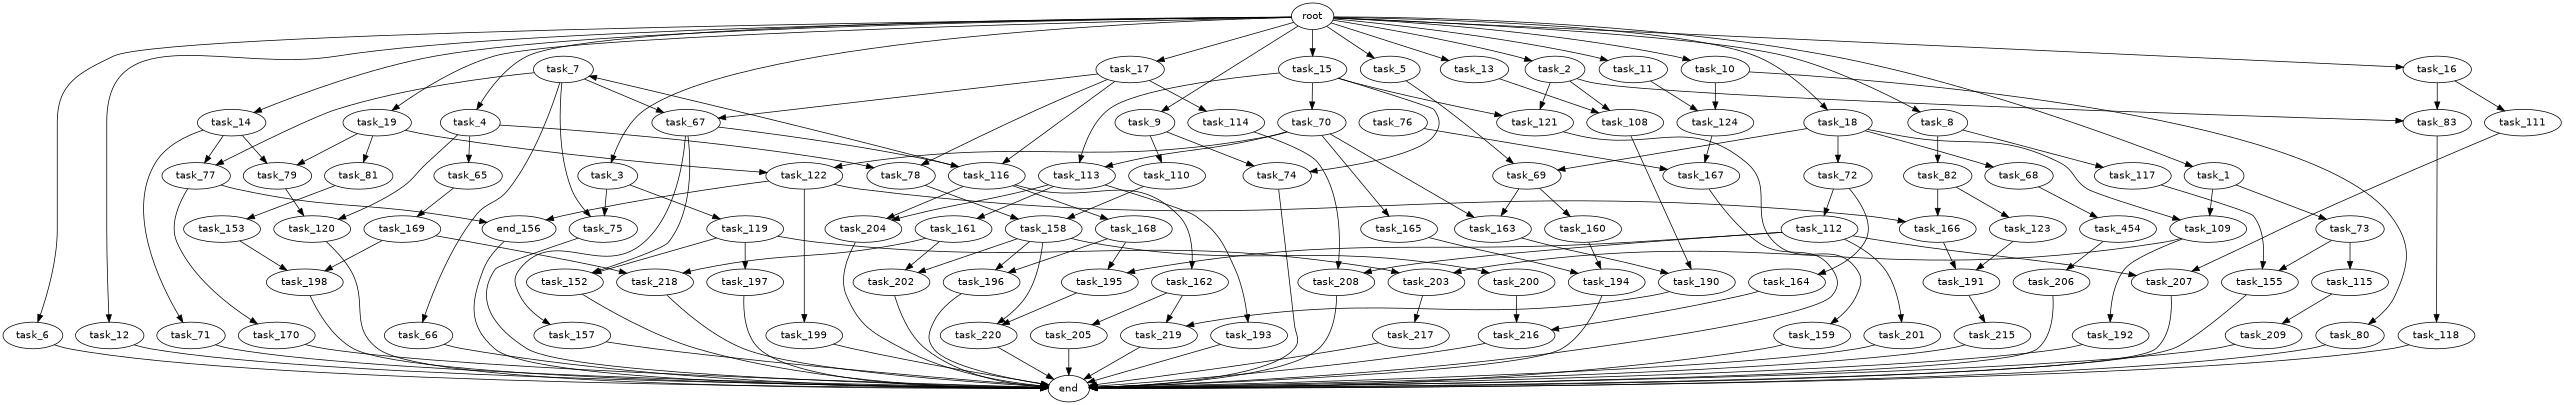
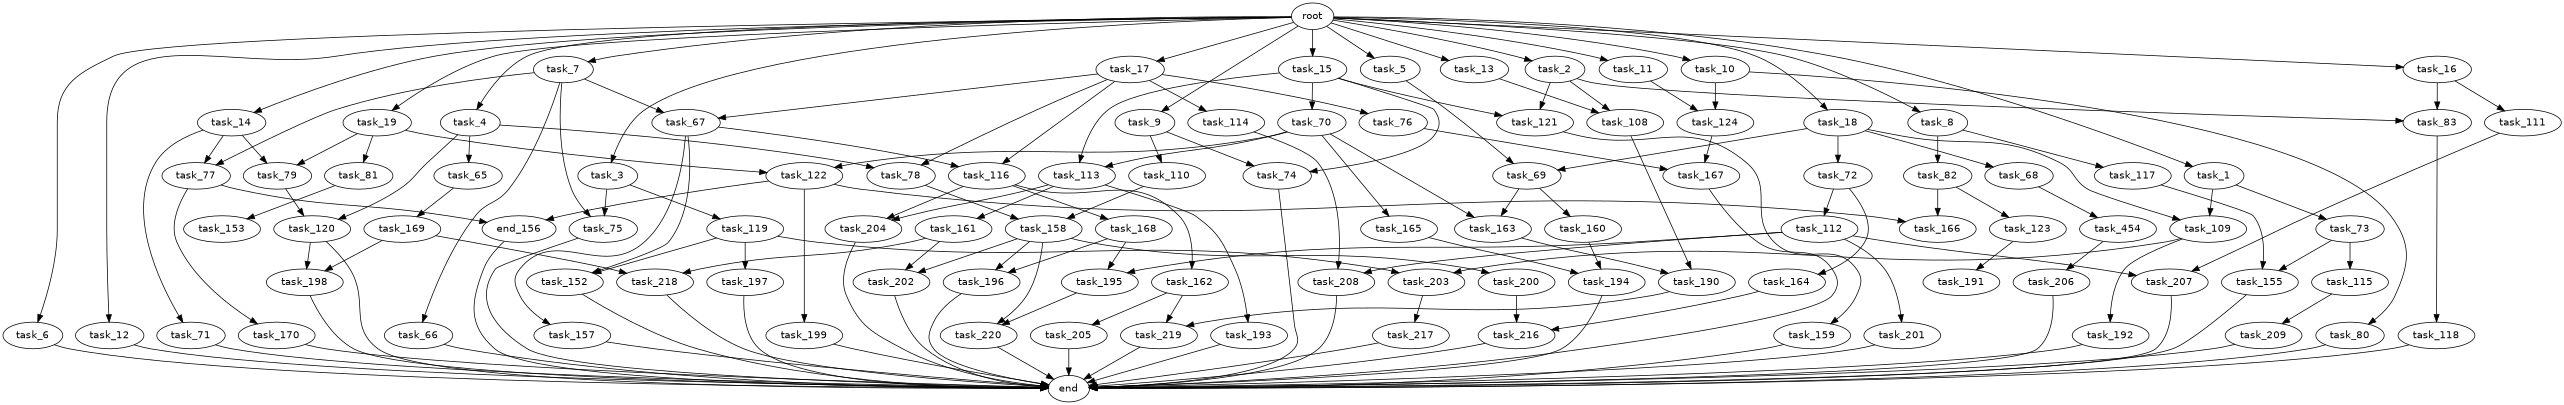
none -> (1262, 91)
(778, 121) -> (768, 38)
(260, 254) -> (309, 252)
(1949, 255) -> none
(1992, 335) -> none
